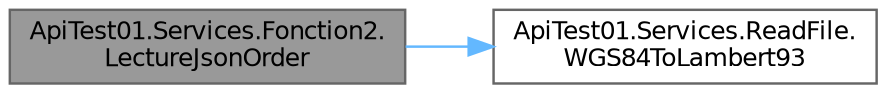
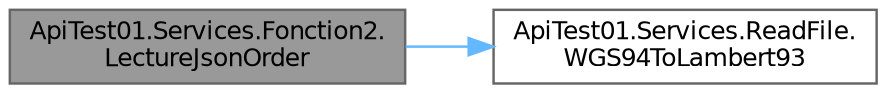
(685, 47) -> (685, 47)
